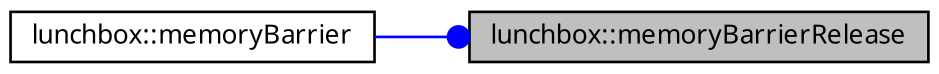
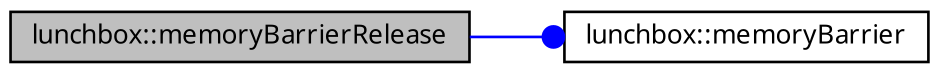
(411, 37) -> (506, 37)
